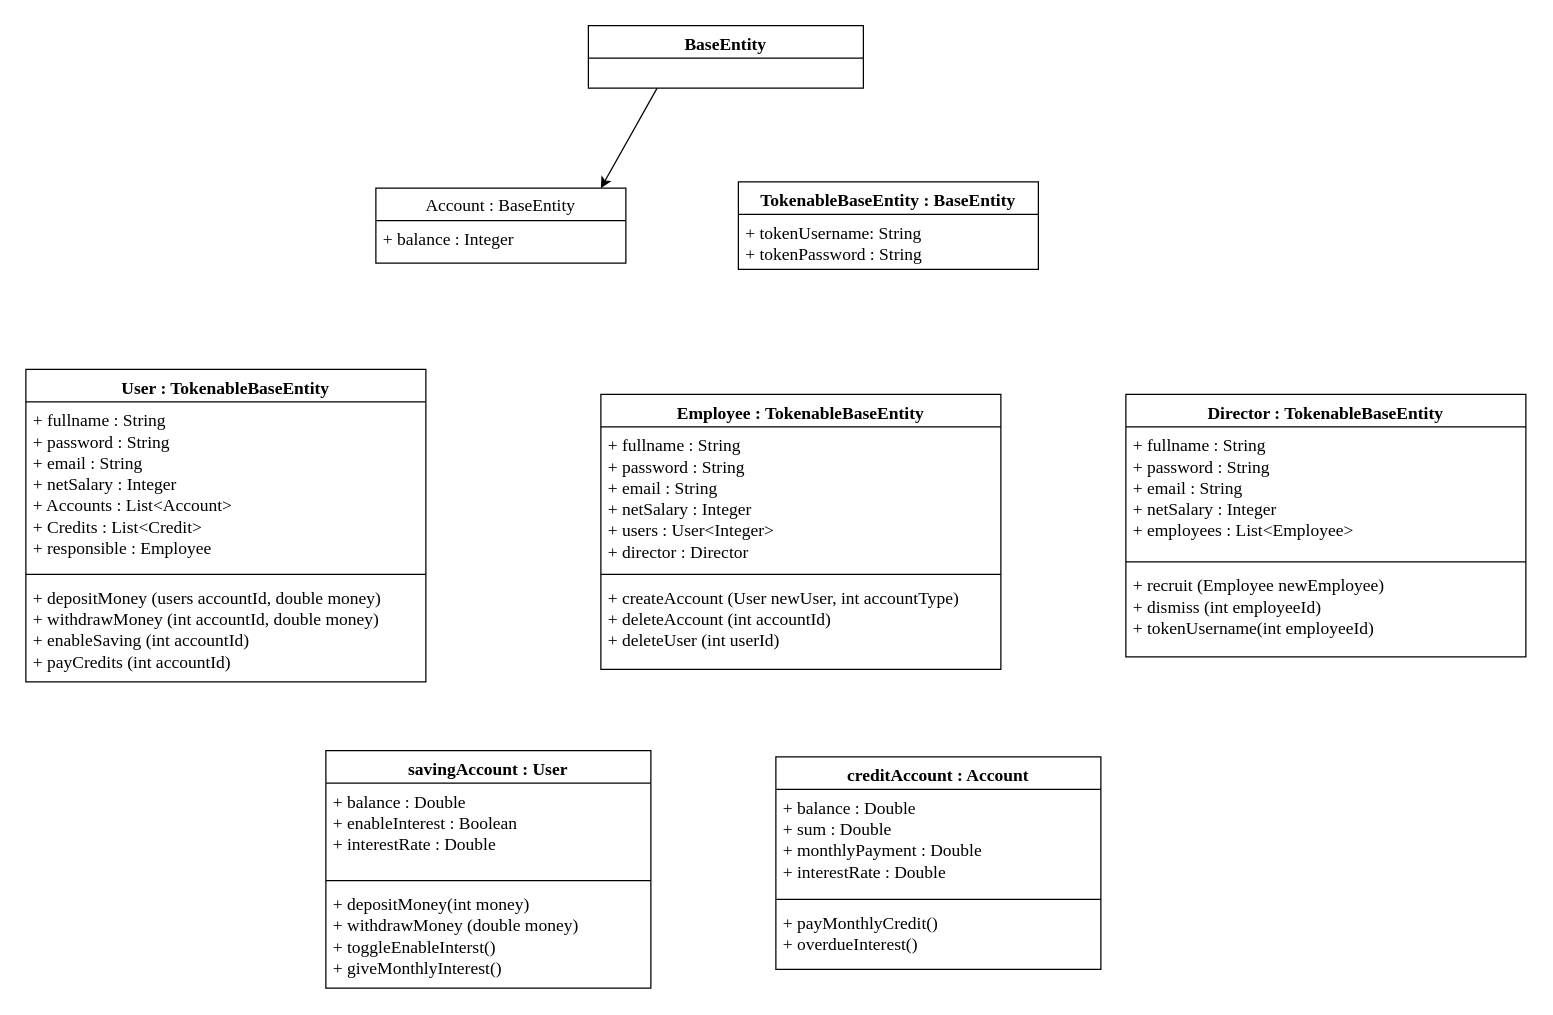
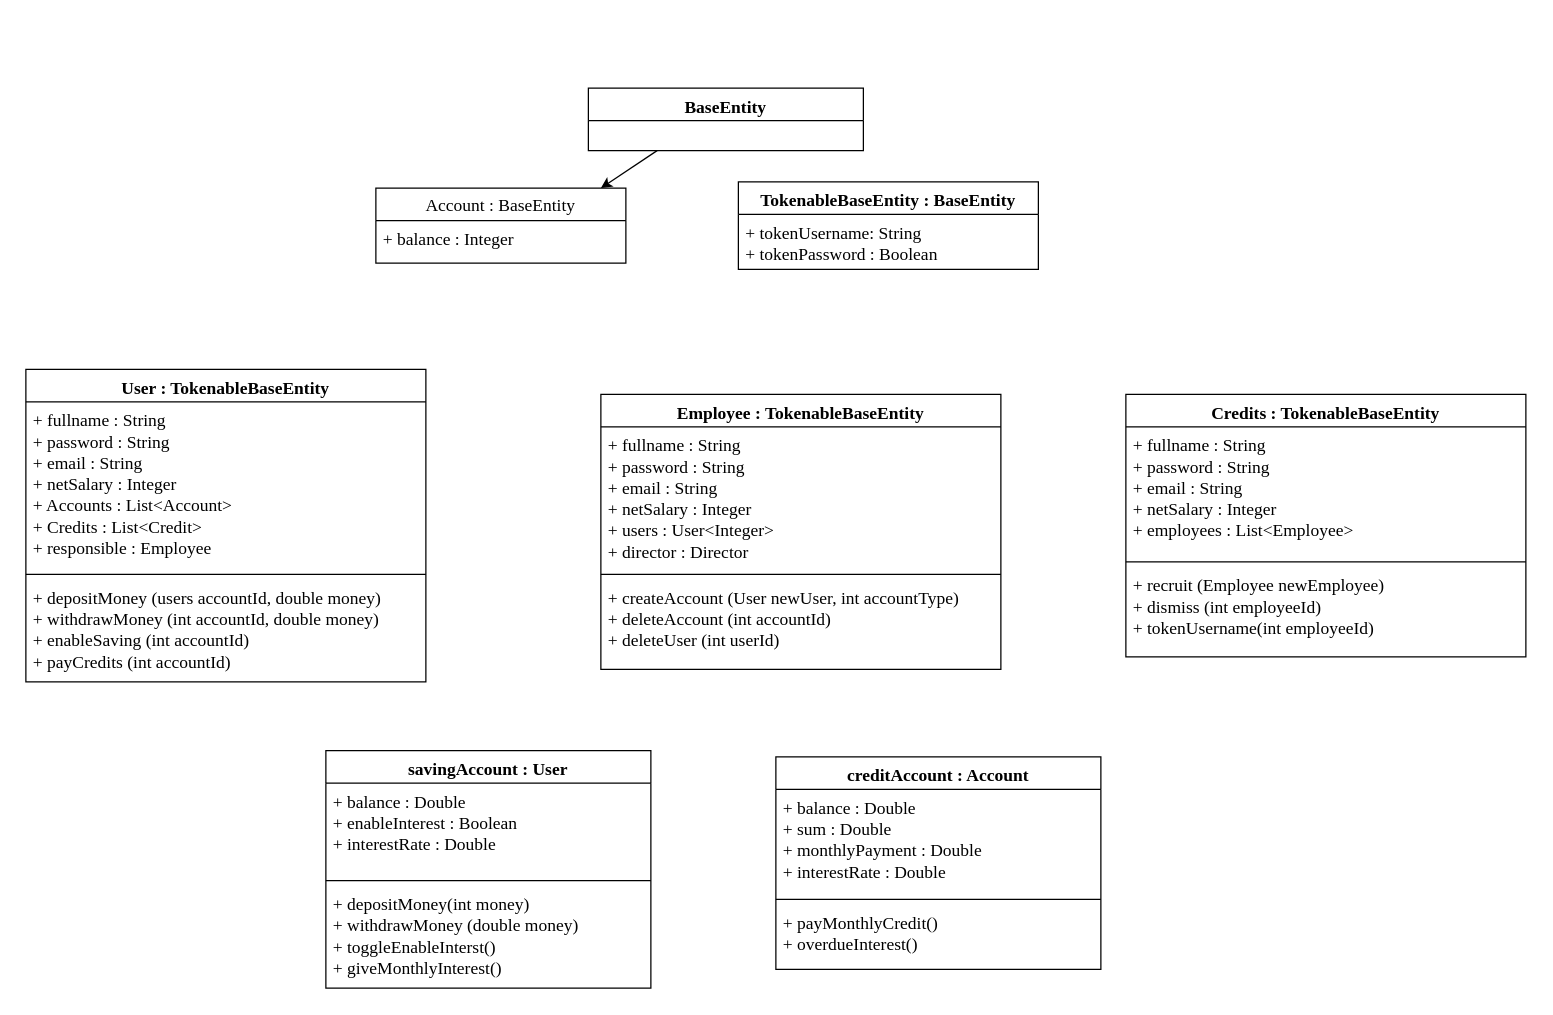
(726, 57) -> (726, 119)
(849, 233) -> (849, 233)
(1325, 413) -> (1325, 413)
